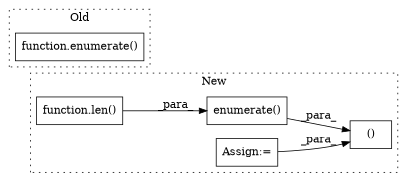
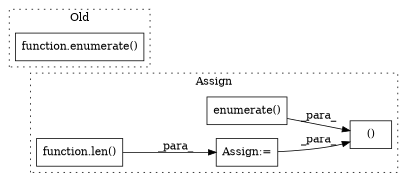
(214, 82) -> (214, 82)
(161, 111) -> (166, 152)
